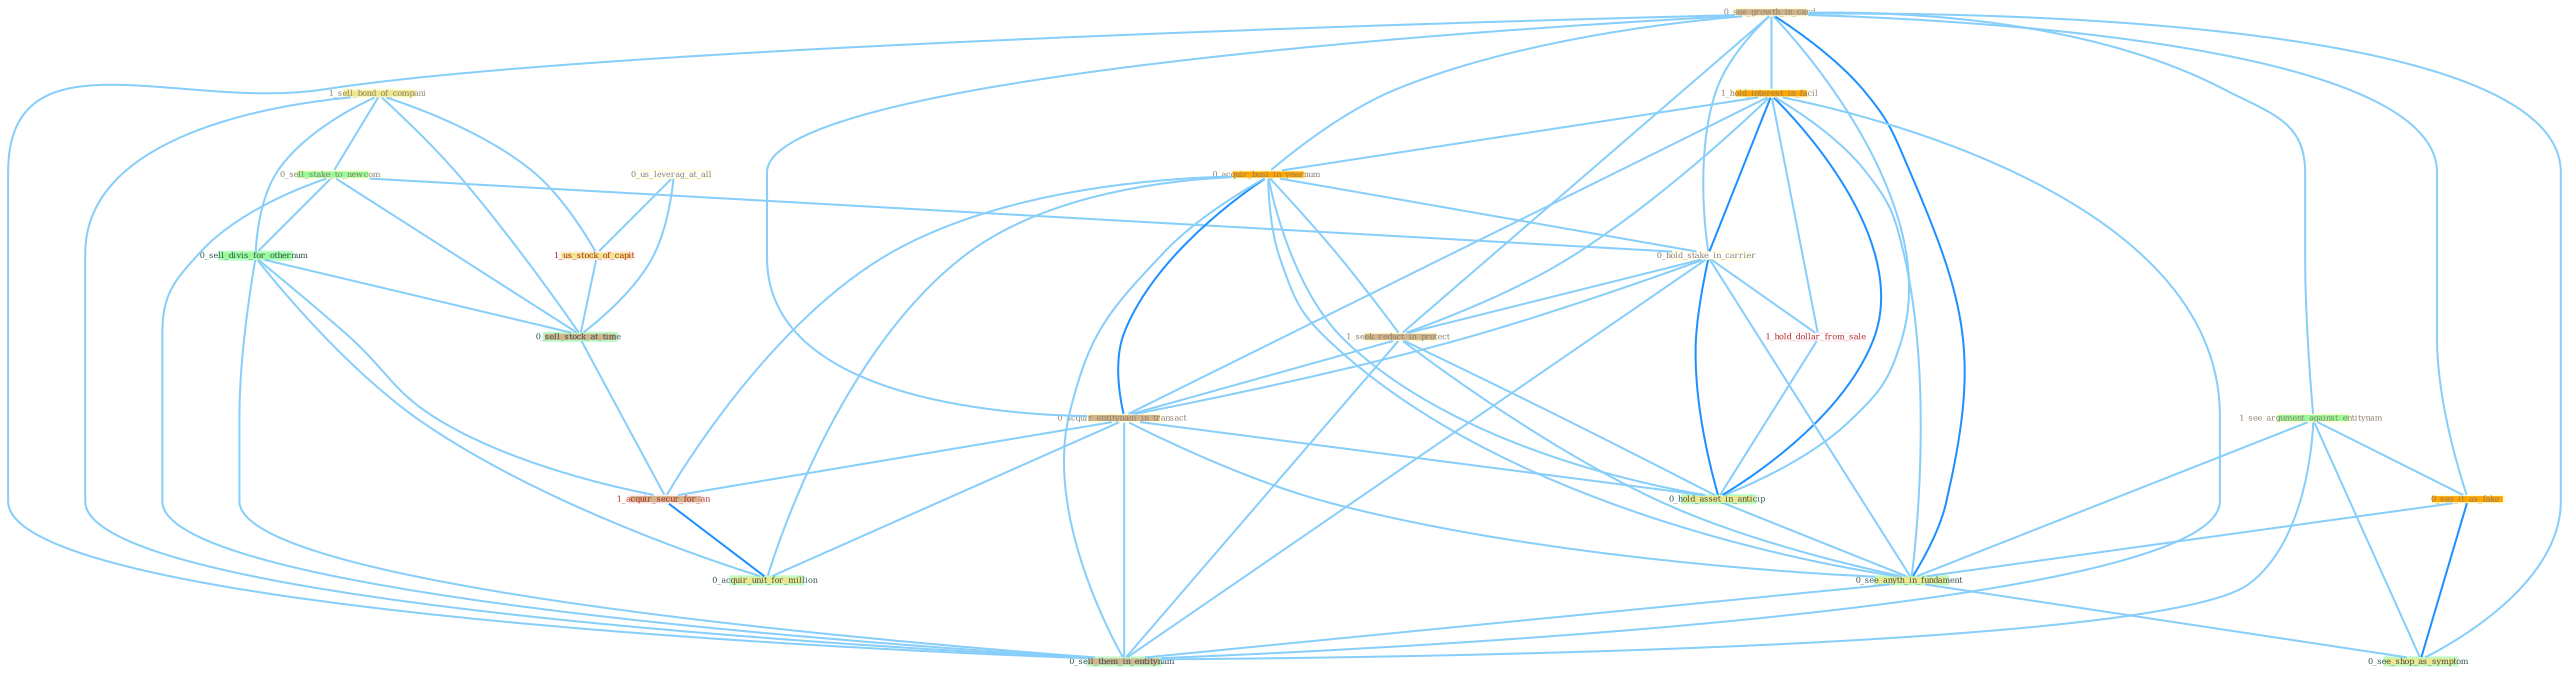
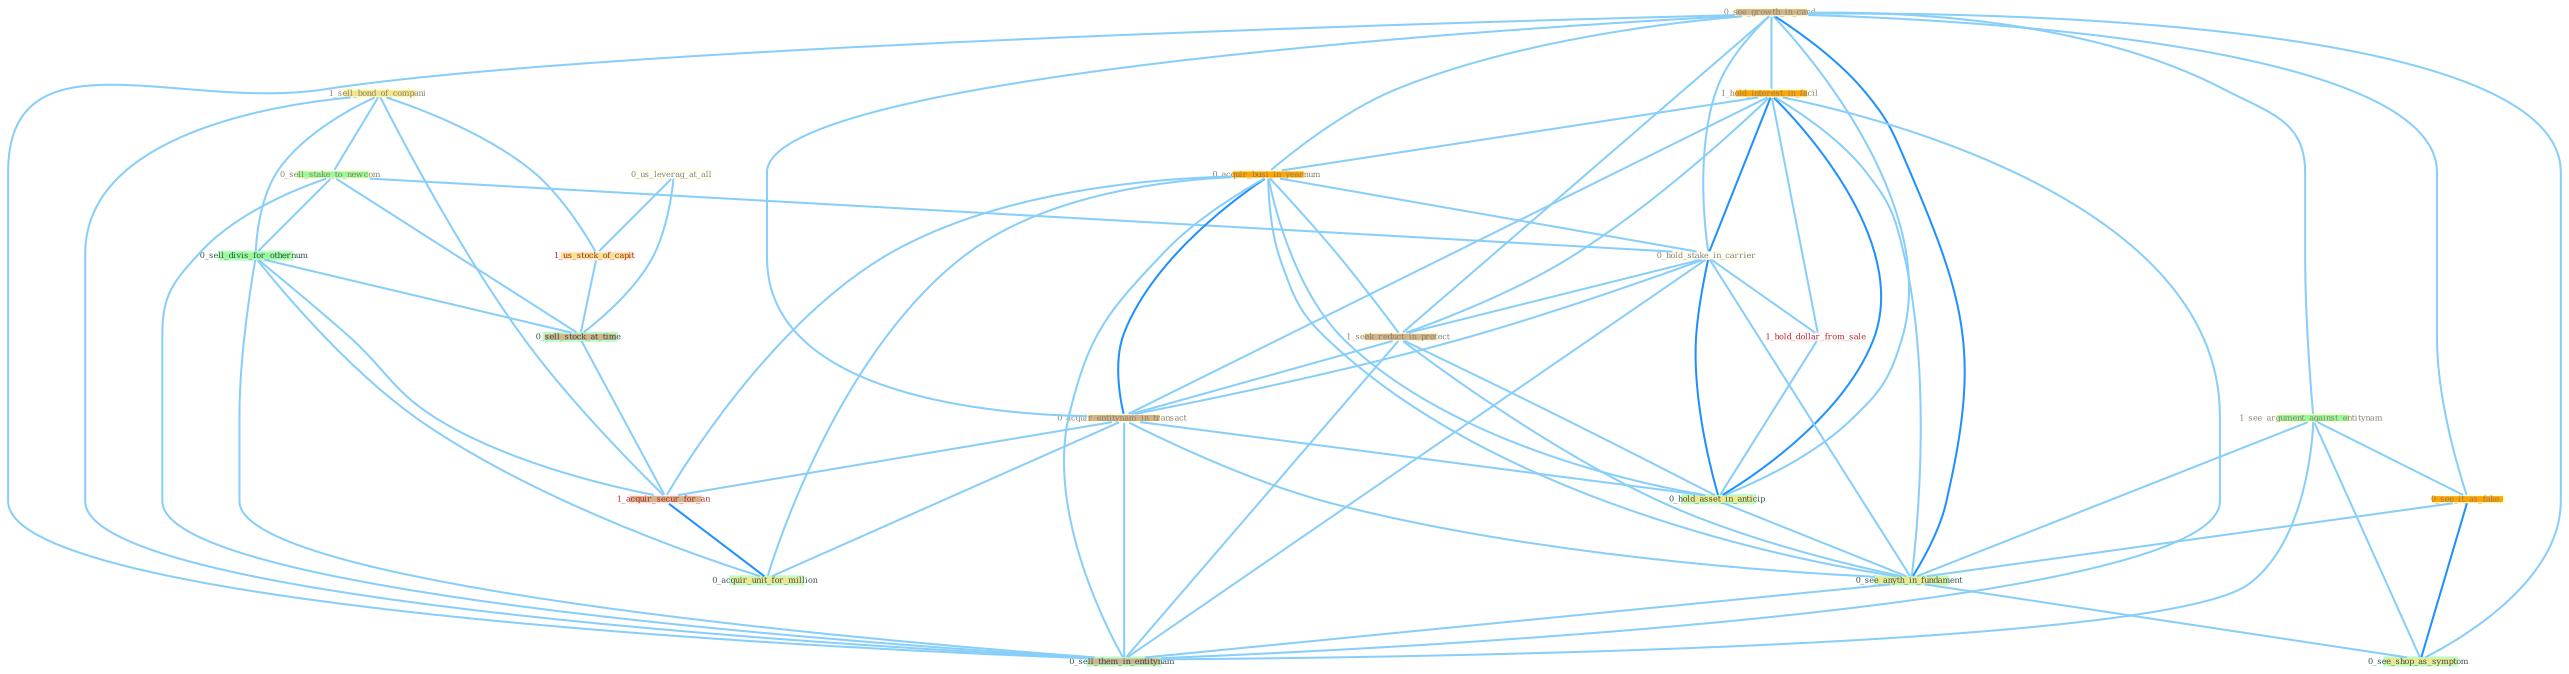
(487, 209) -> (497, 299)
